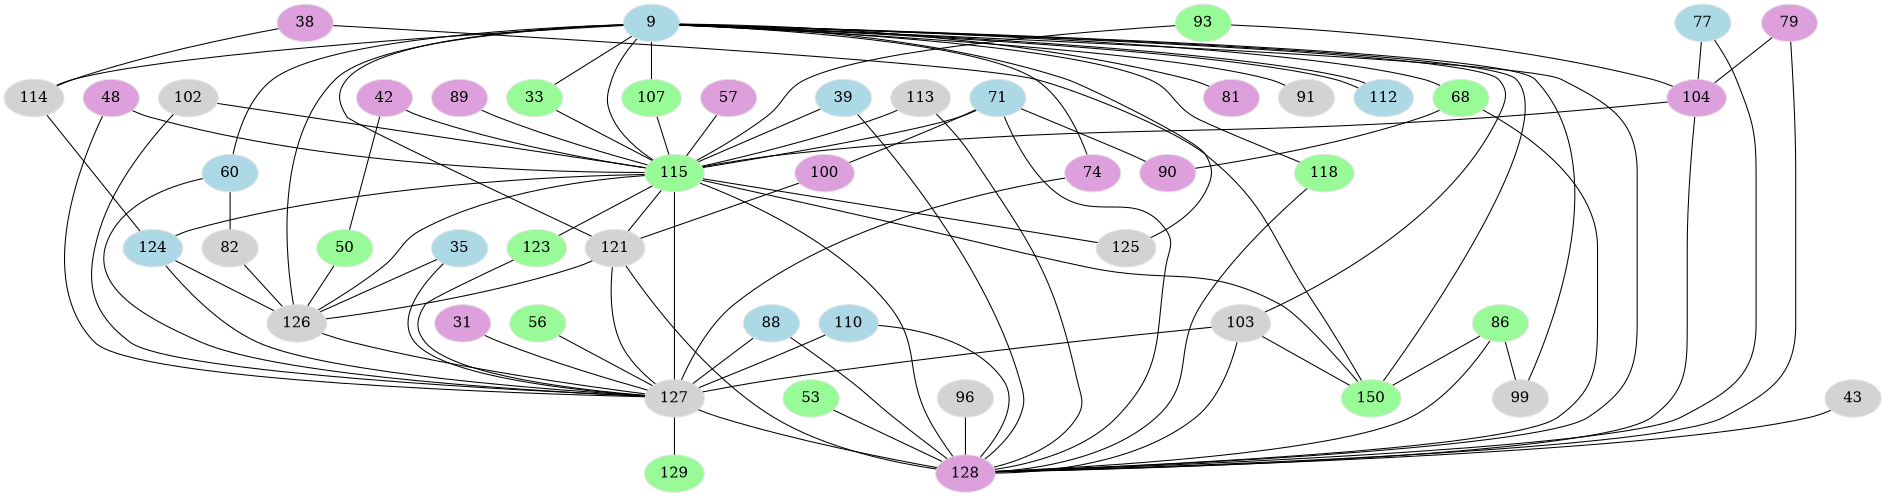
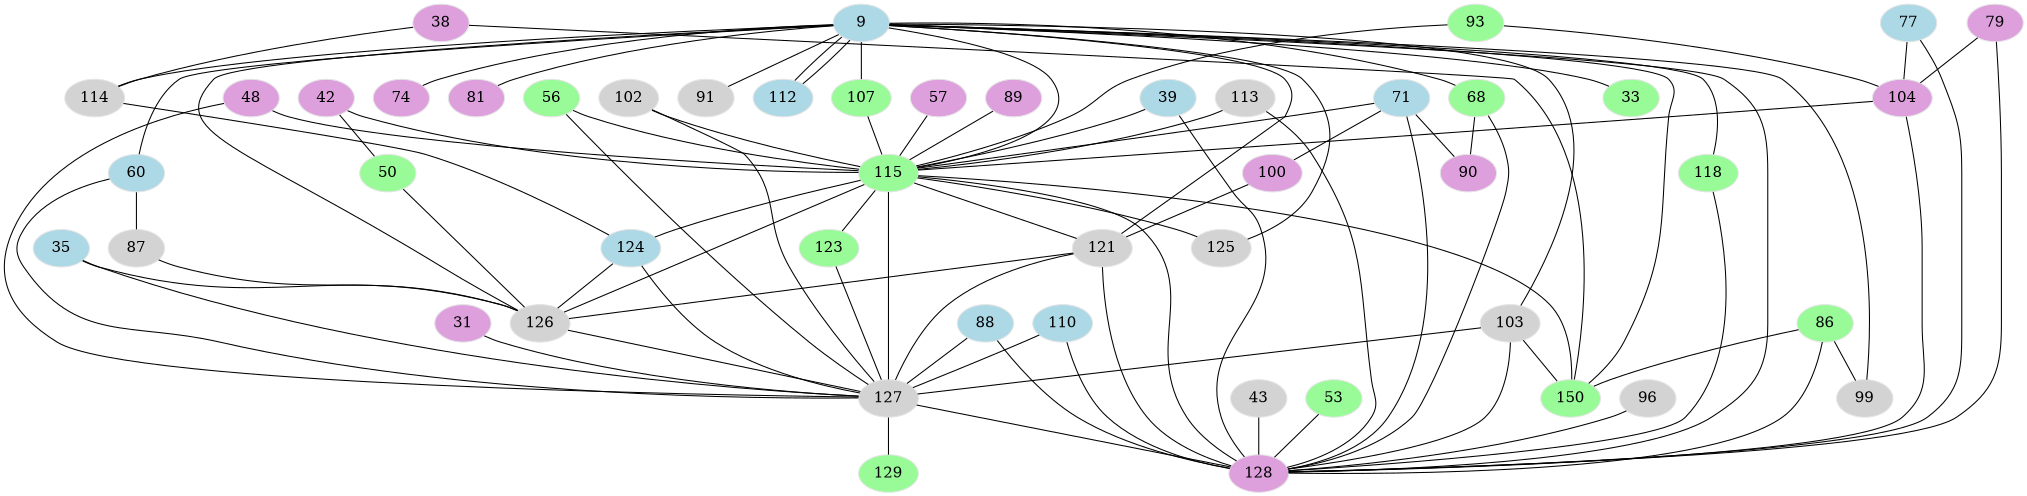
(604, 135) -> (714, 148)
(849, 239) -> none
(230, 248) -> (136, 248)
